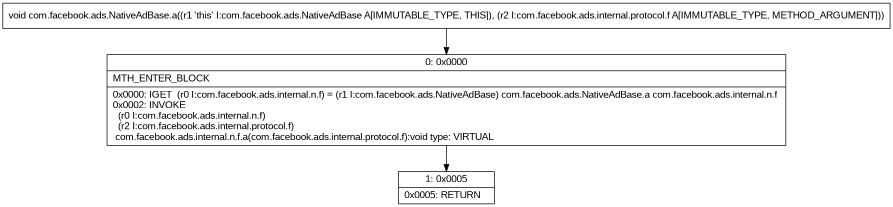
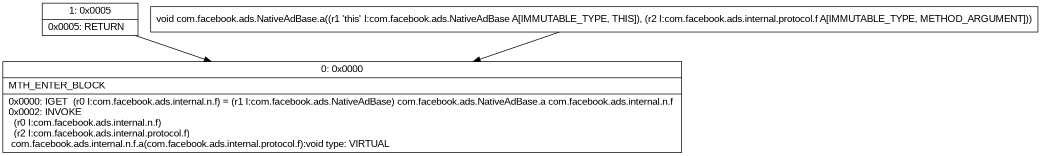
(446, 155) -> (170, 47)
